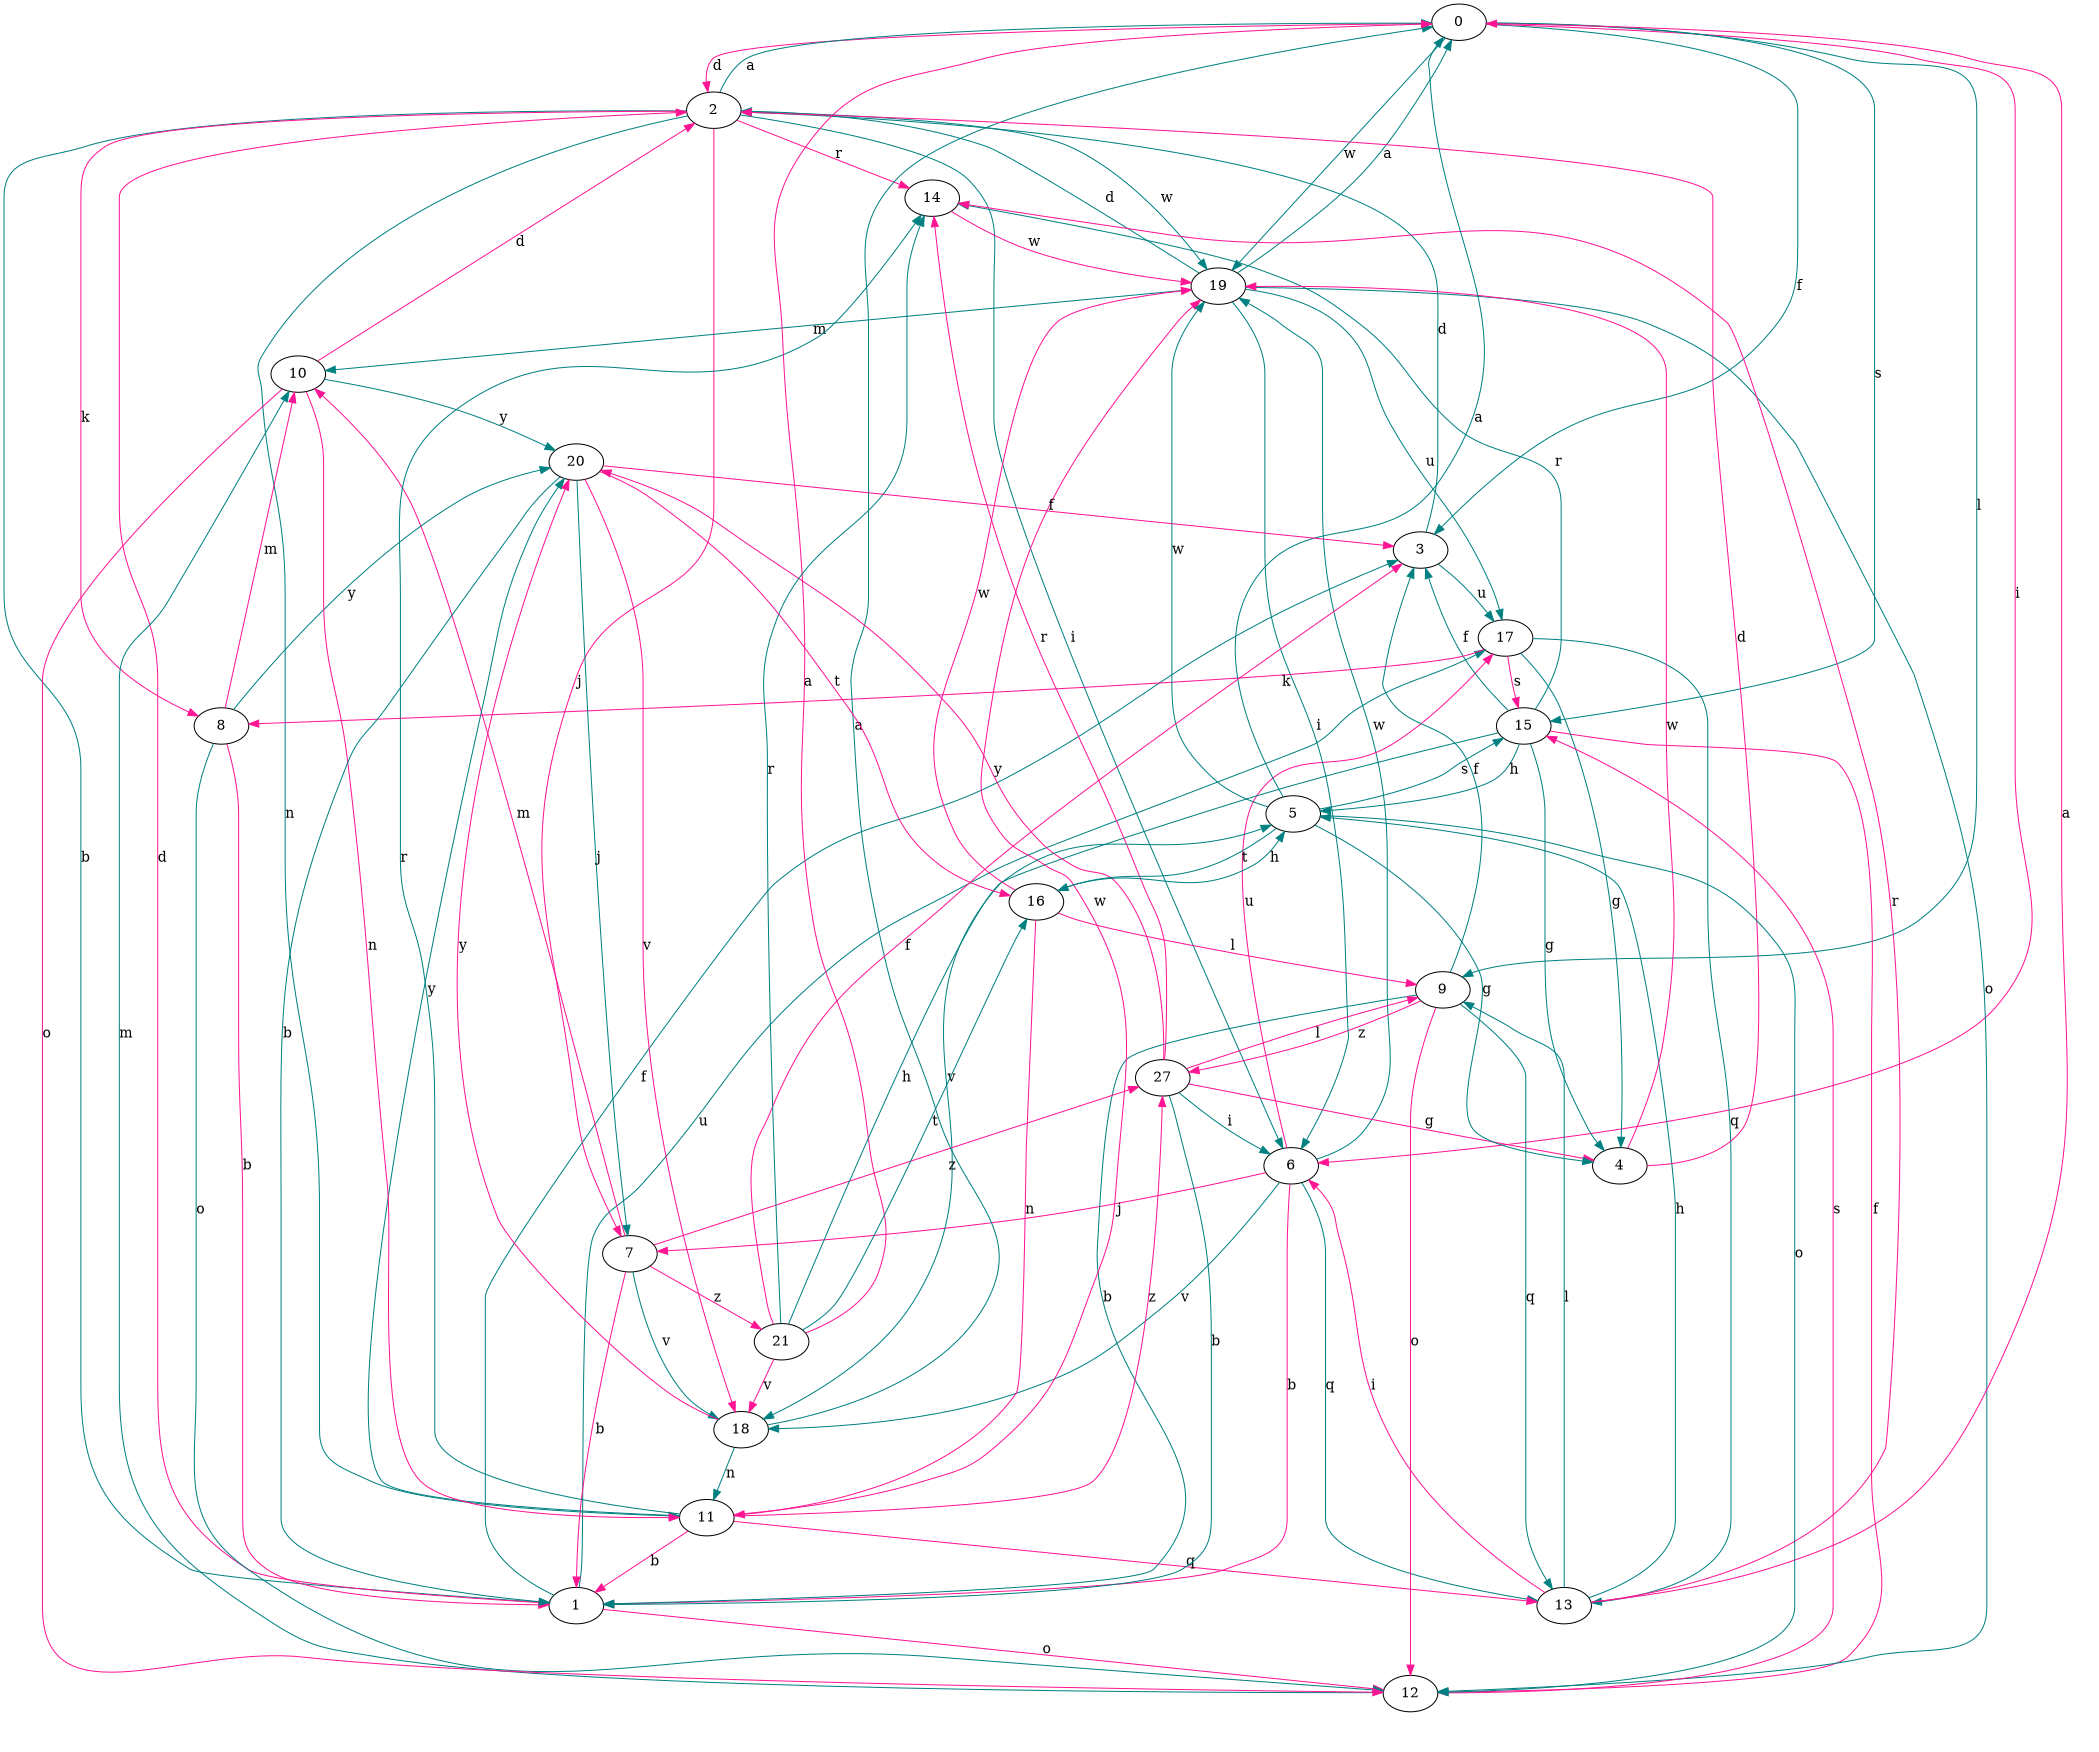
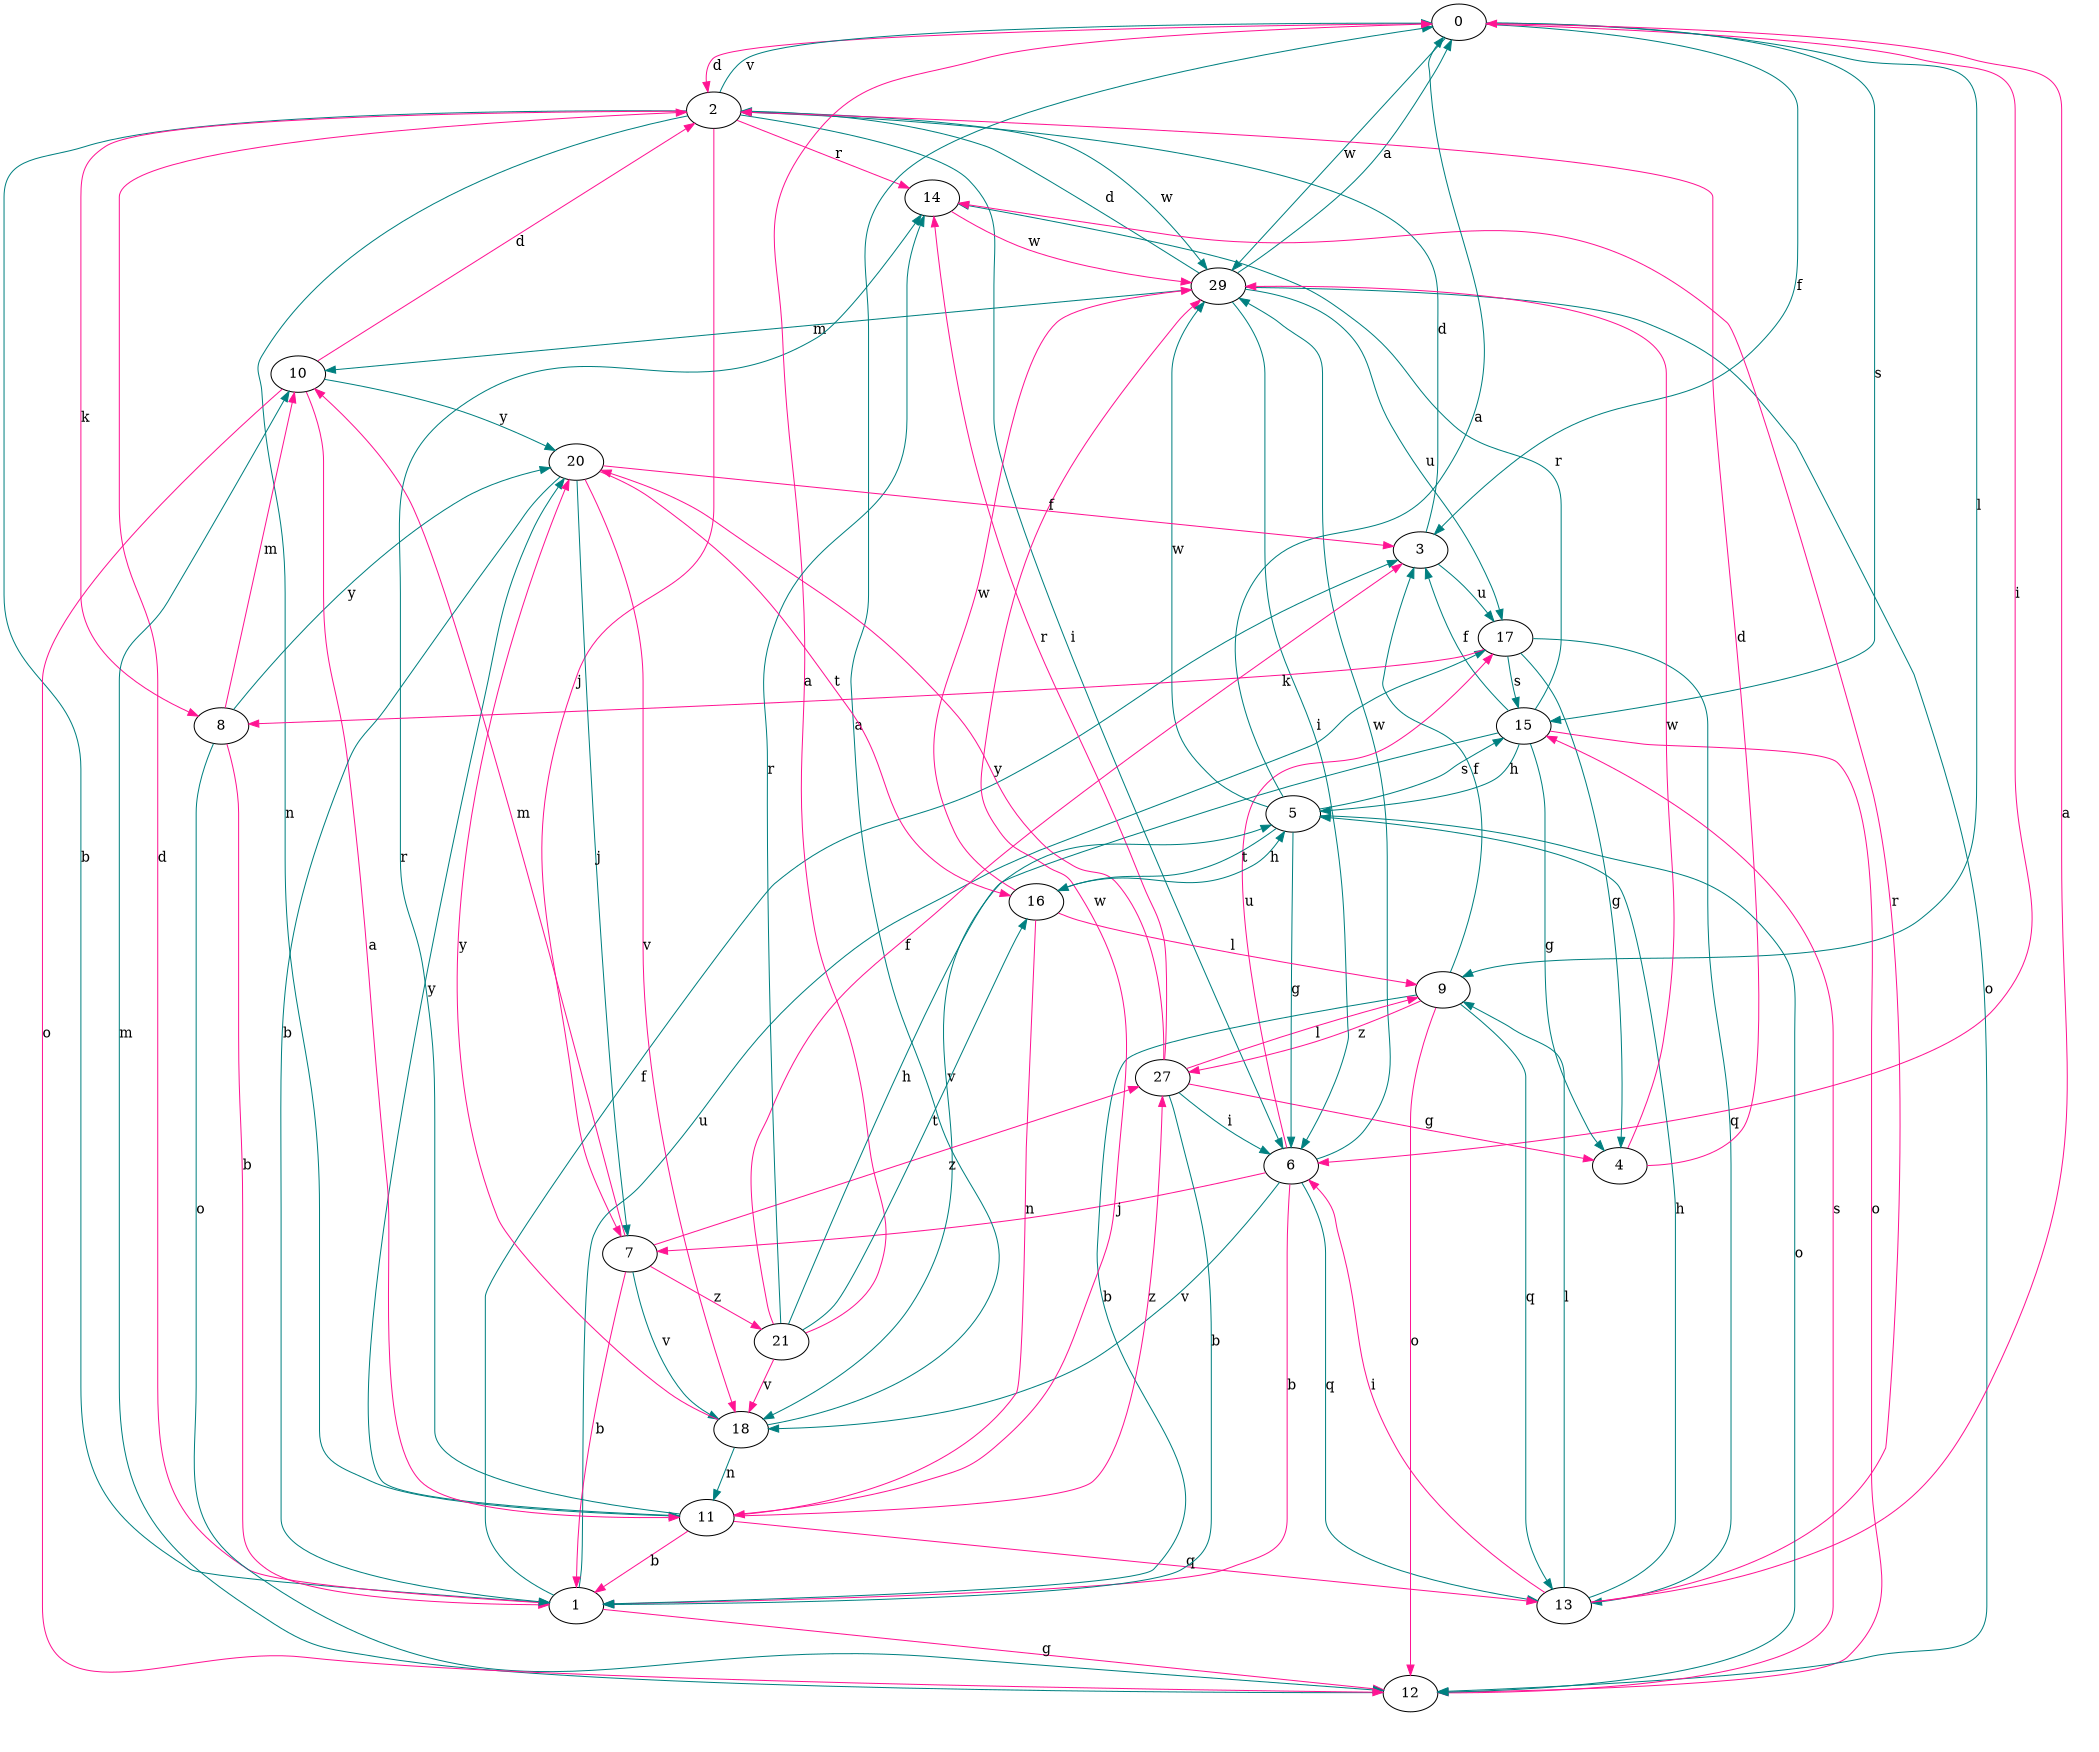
(751, 66) -> (751, 66)
(1218, 286) -> (1218, 286)
(1511, 677) -> (1511, 677)
(373, 946) -> (373, 946)
(1482, 997) -> (1291, 985)
(1876, 1210) -> (1876, 1210)
(1047, 1650) -> (1047, 1650)
